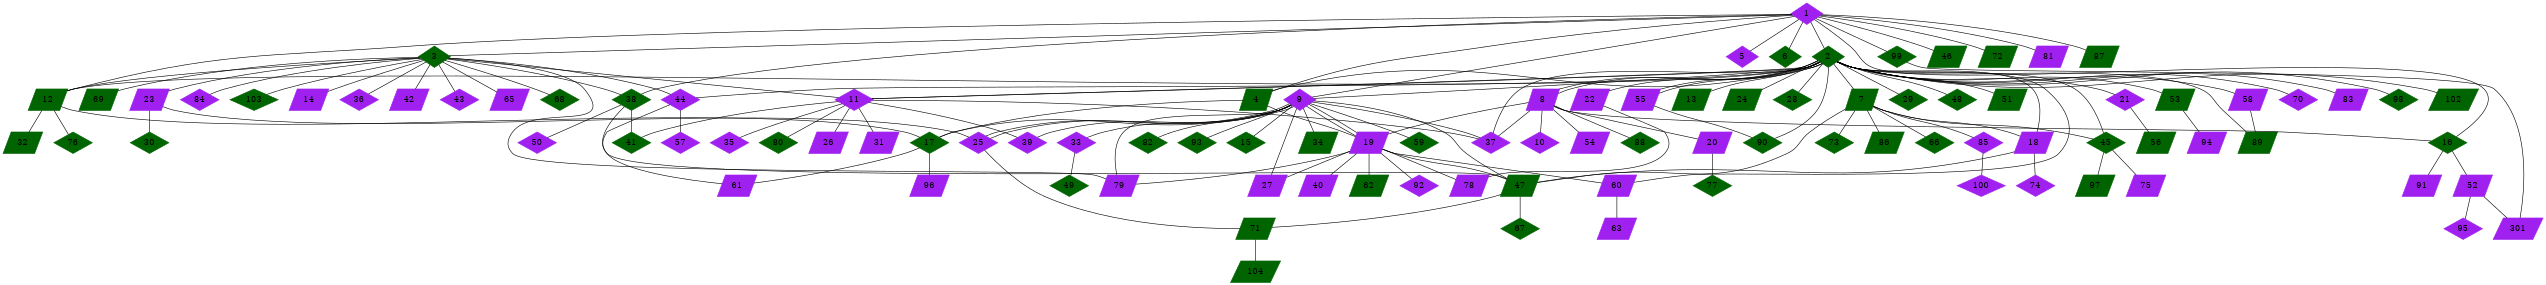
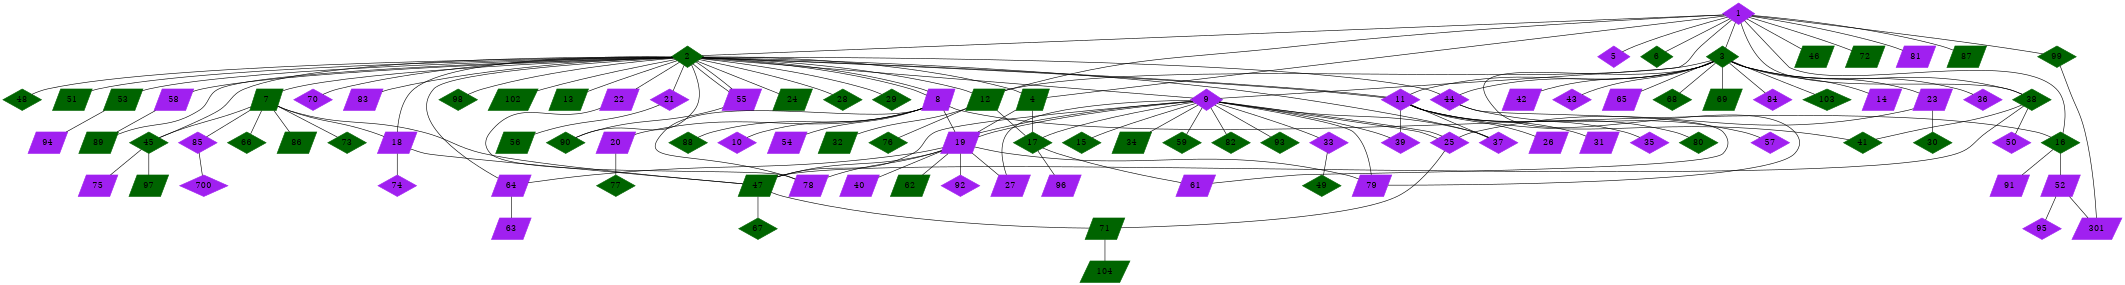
(1514, 123) -> (720, 113)
(1617, 186) -> (511, 186)
(1981, 186) -> (204, 186)
